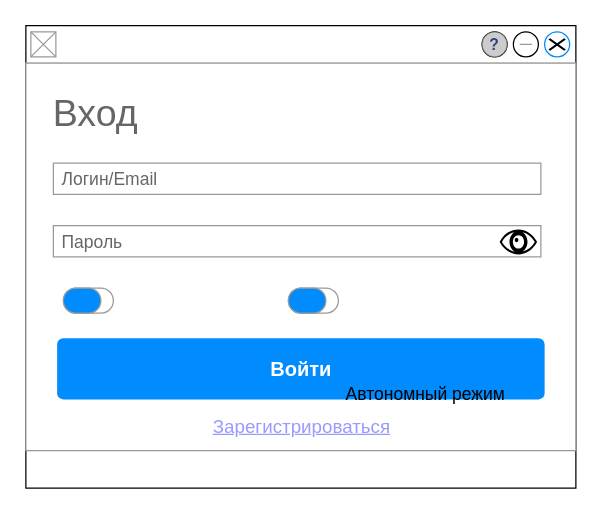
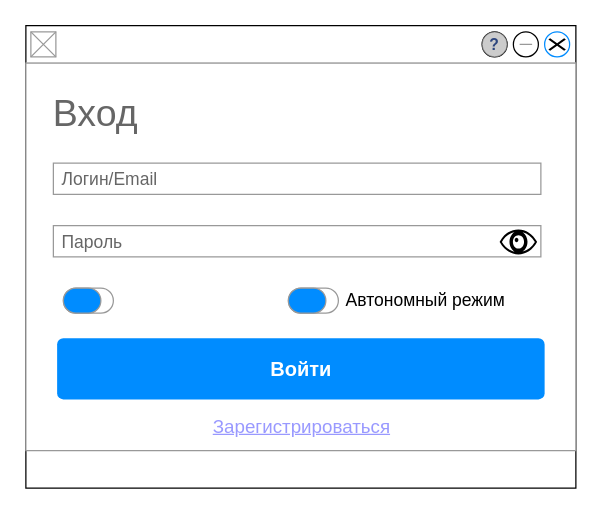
(426, 394) -> (426, 301)
